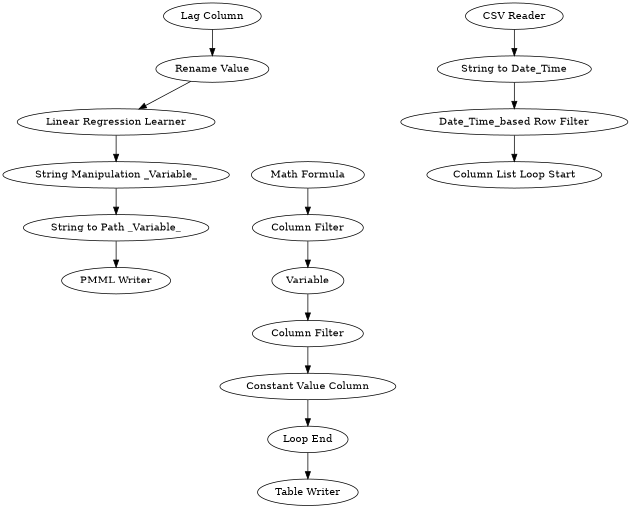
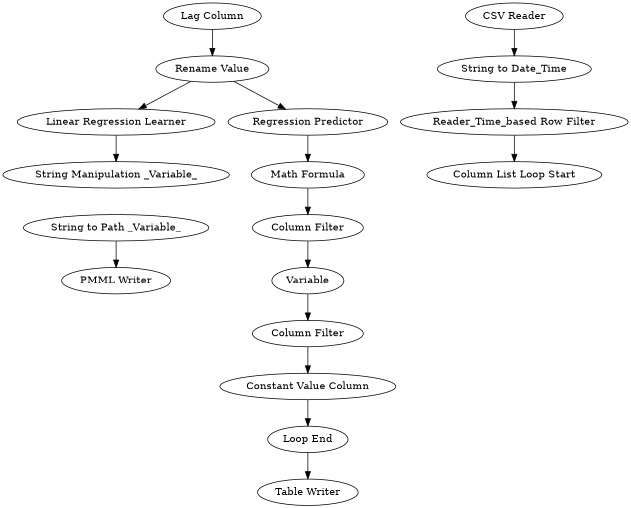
none -> (308, 122)
(514, 122) -> (514, 122)
(116, 198) -> none
